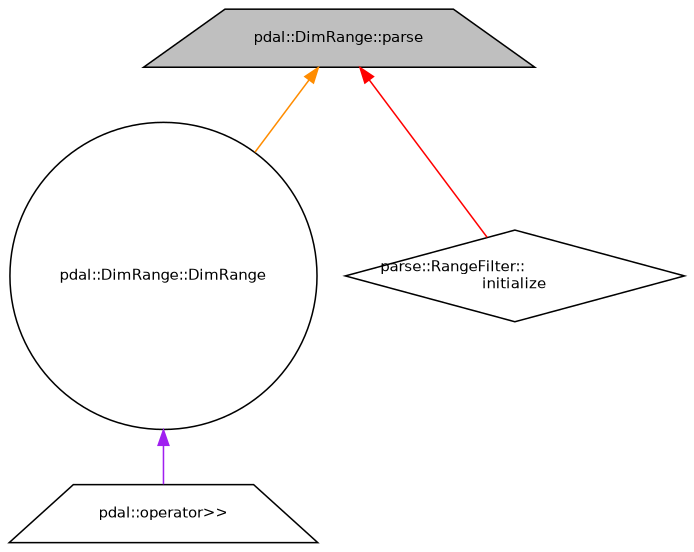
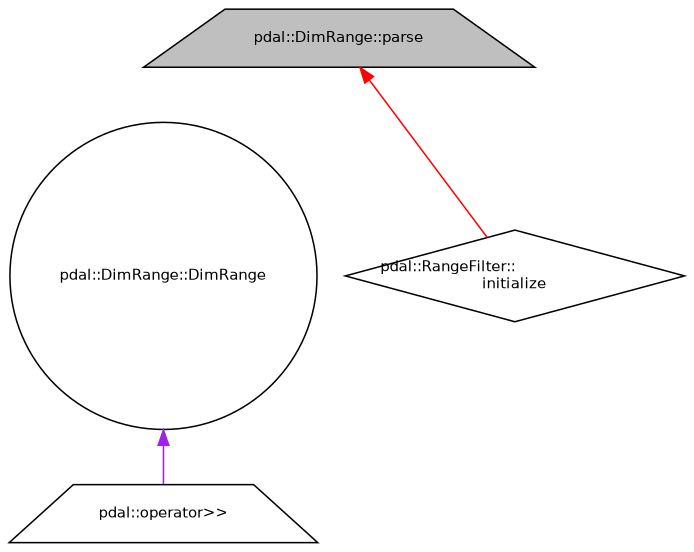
(282, 116) -> none
(515, 276) -> (515, 276)
